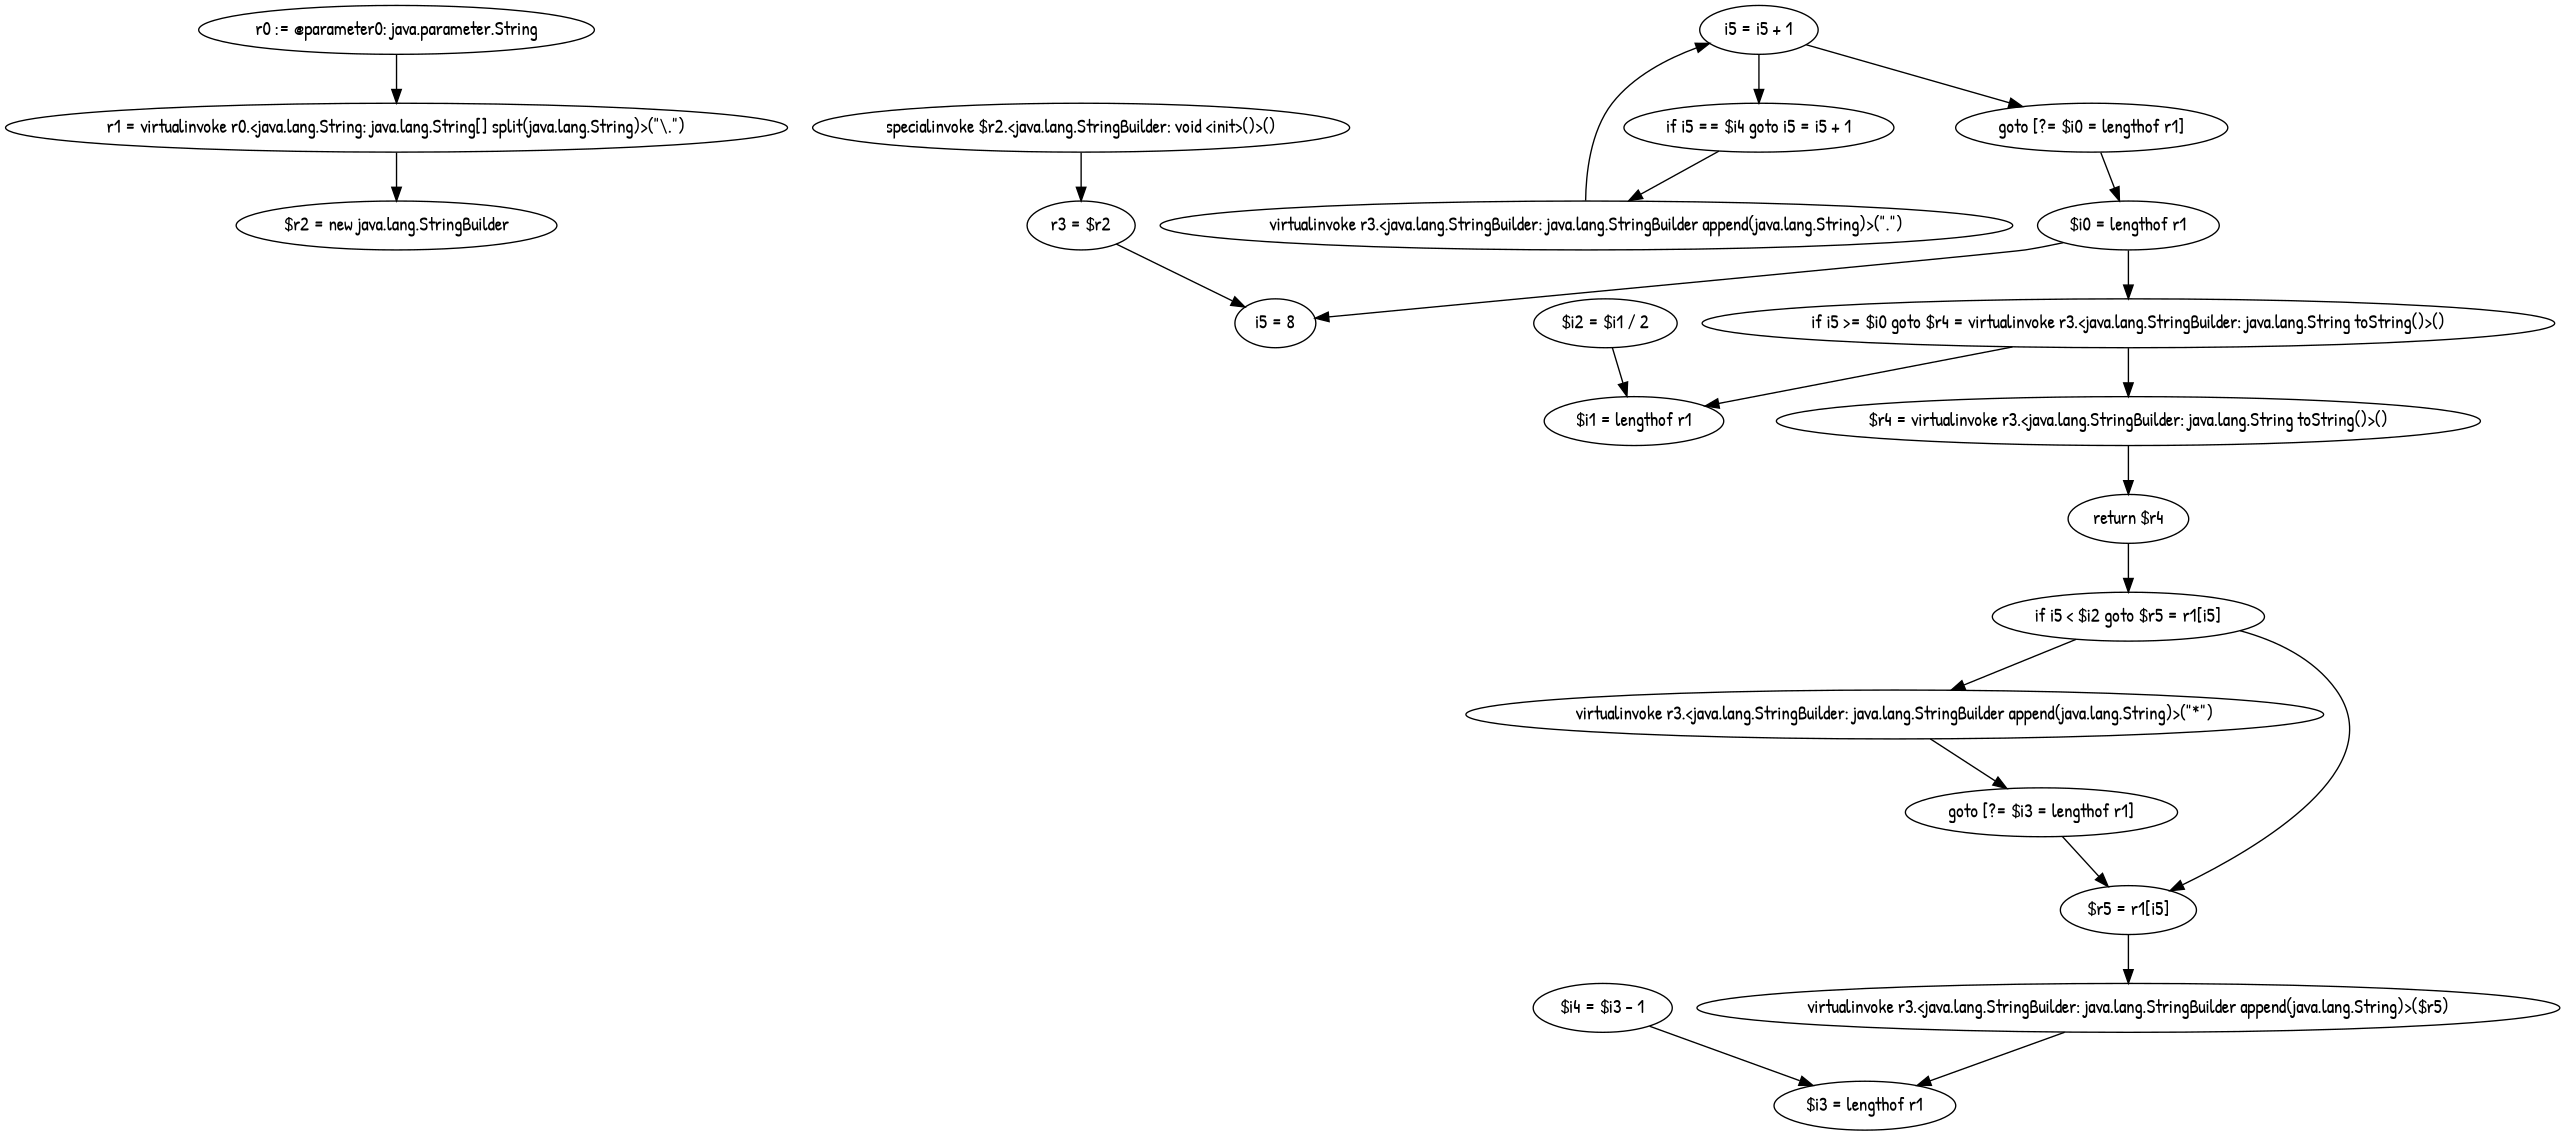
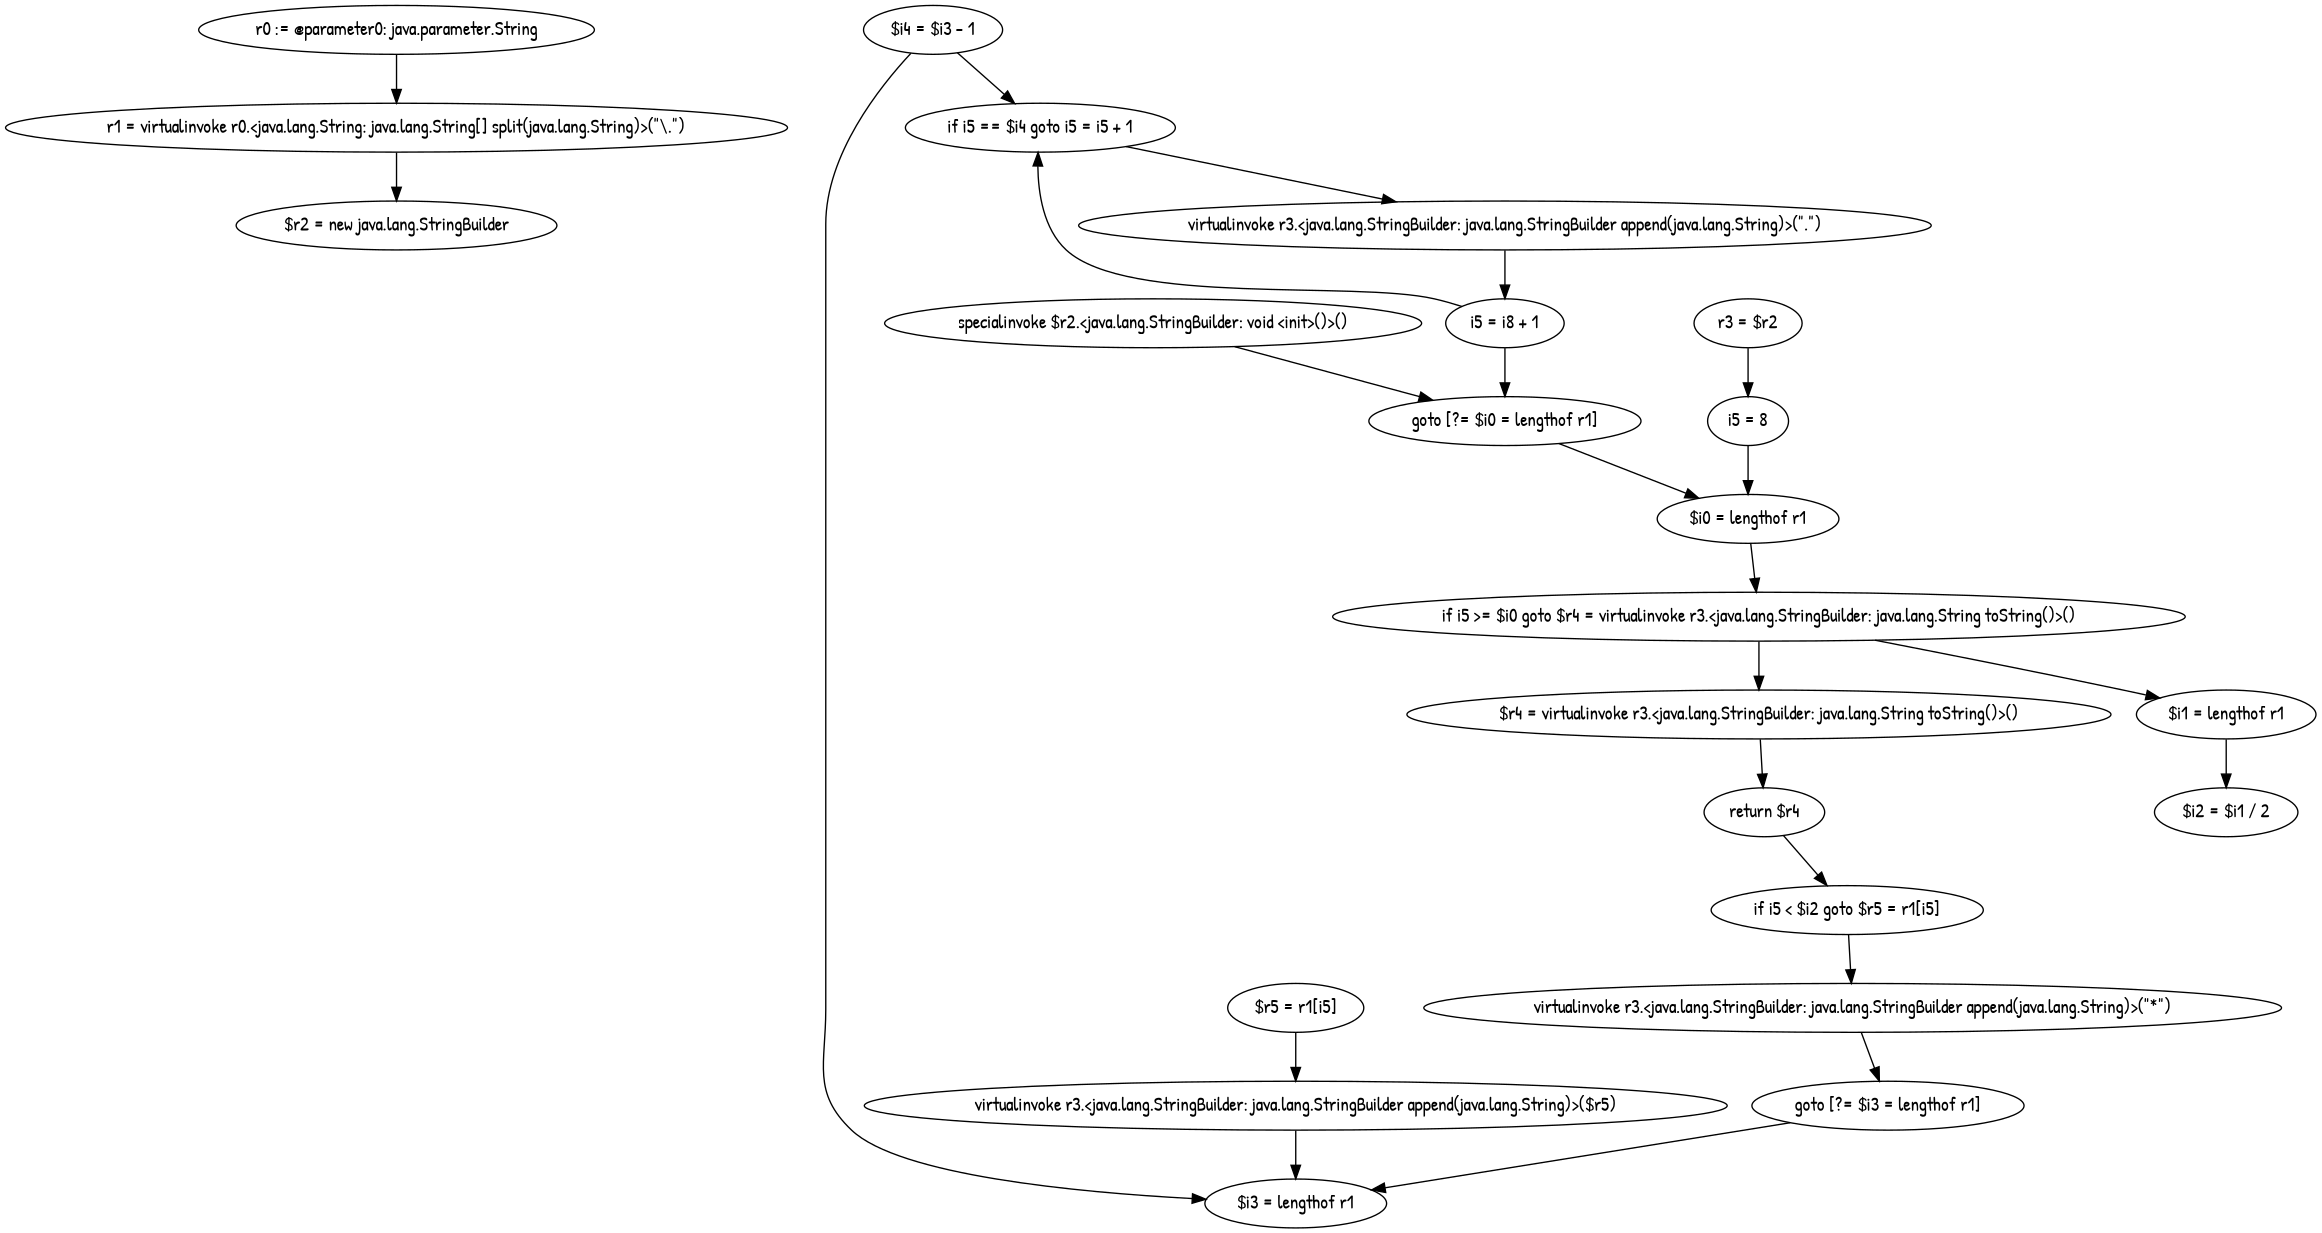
(1759, 30) -> (1505, 323)
none -> (981, 74)
(1081, 170) -> (1327, 372)
(1696, 282) -> (1748, 463)
(1618, 365) -> (2226, 757)
(2337, 767) -> none
(2081, 857) -> (1588, 1155)
